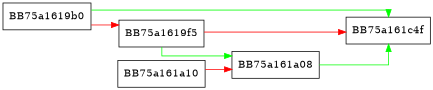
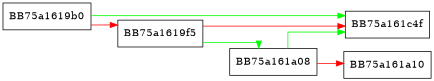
(215, 69) -> (327, 63)
